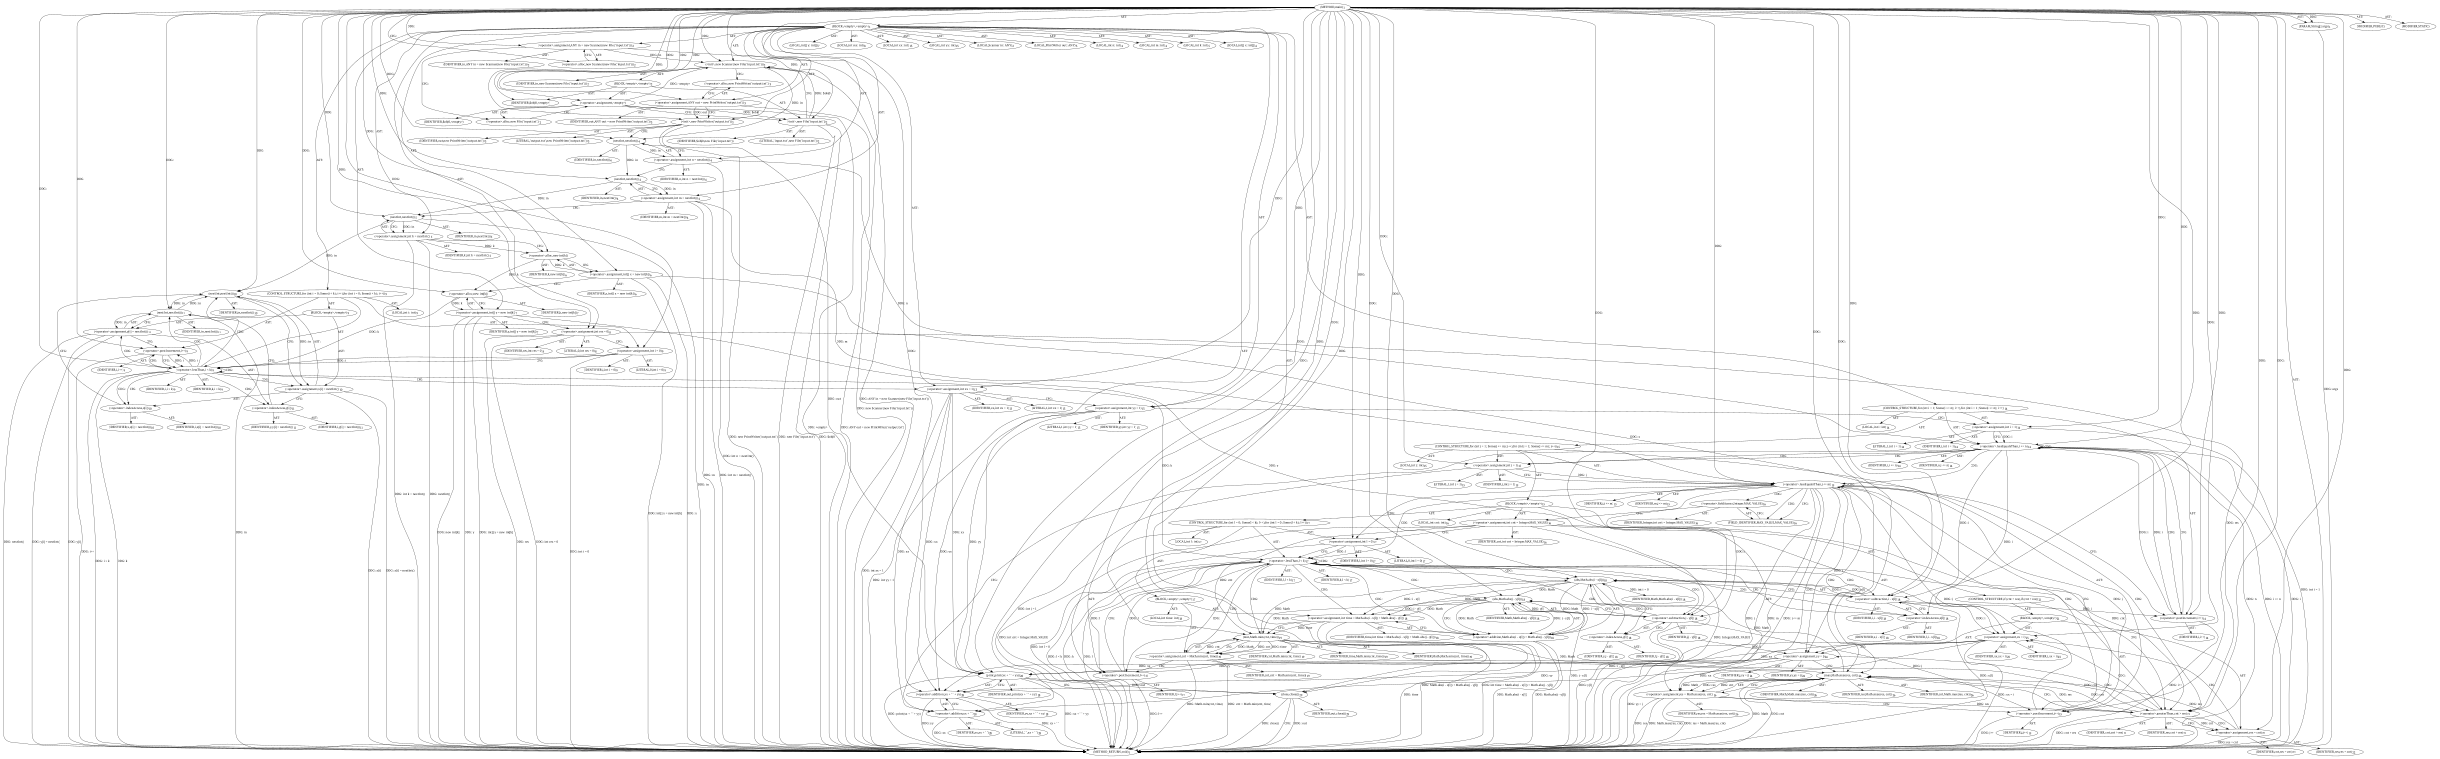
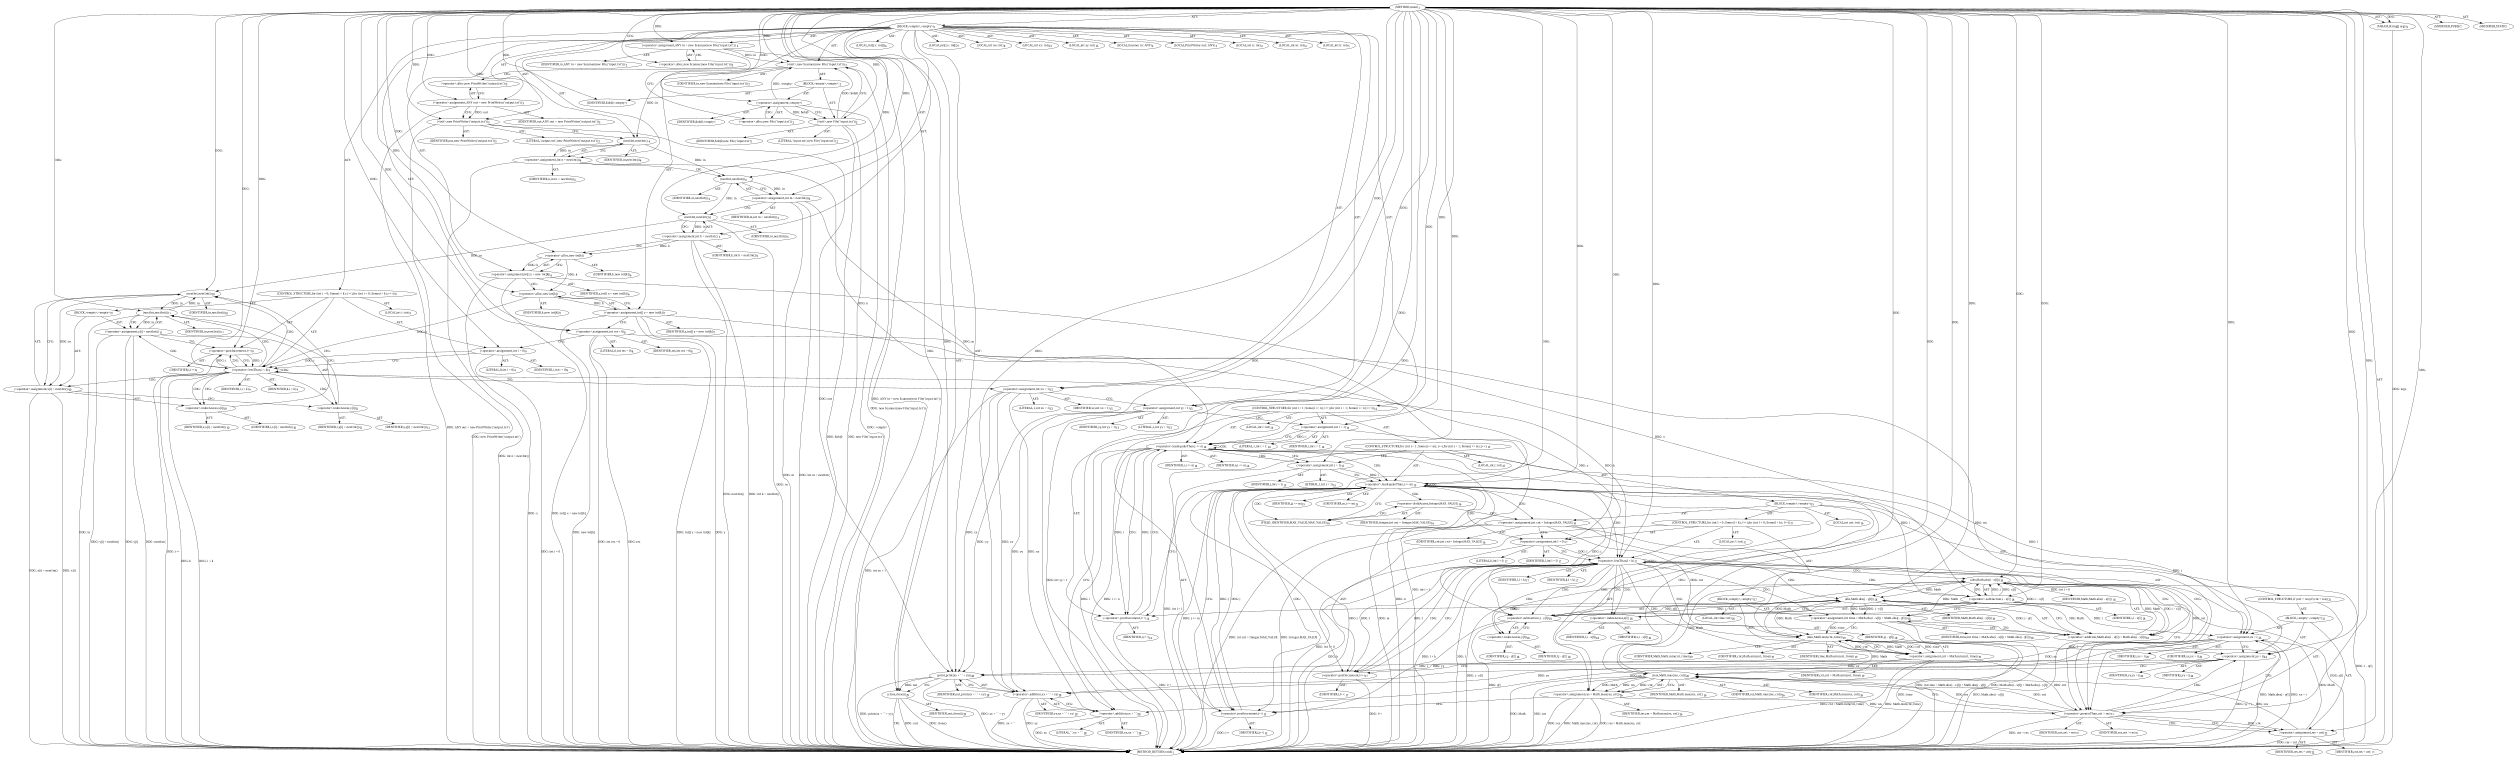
(2128, 24) -> (1653, 176)
none -> (1493, 493)
(2212, 685) -> (2327, 685)
